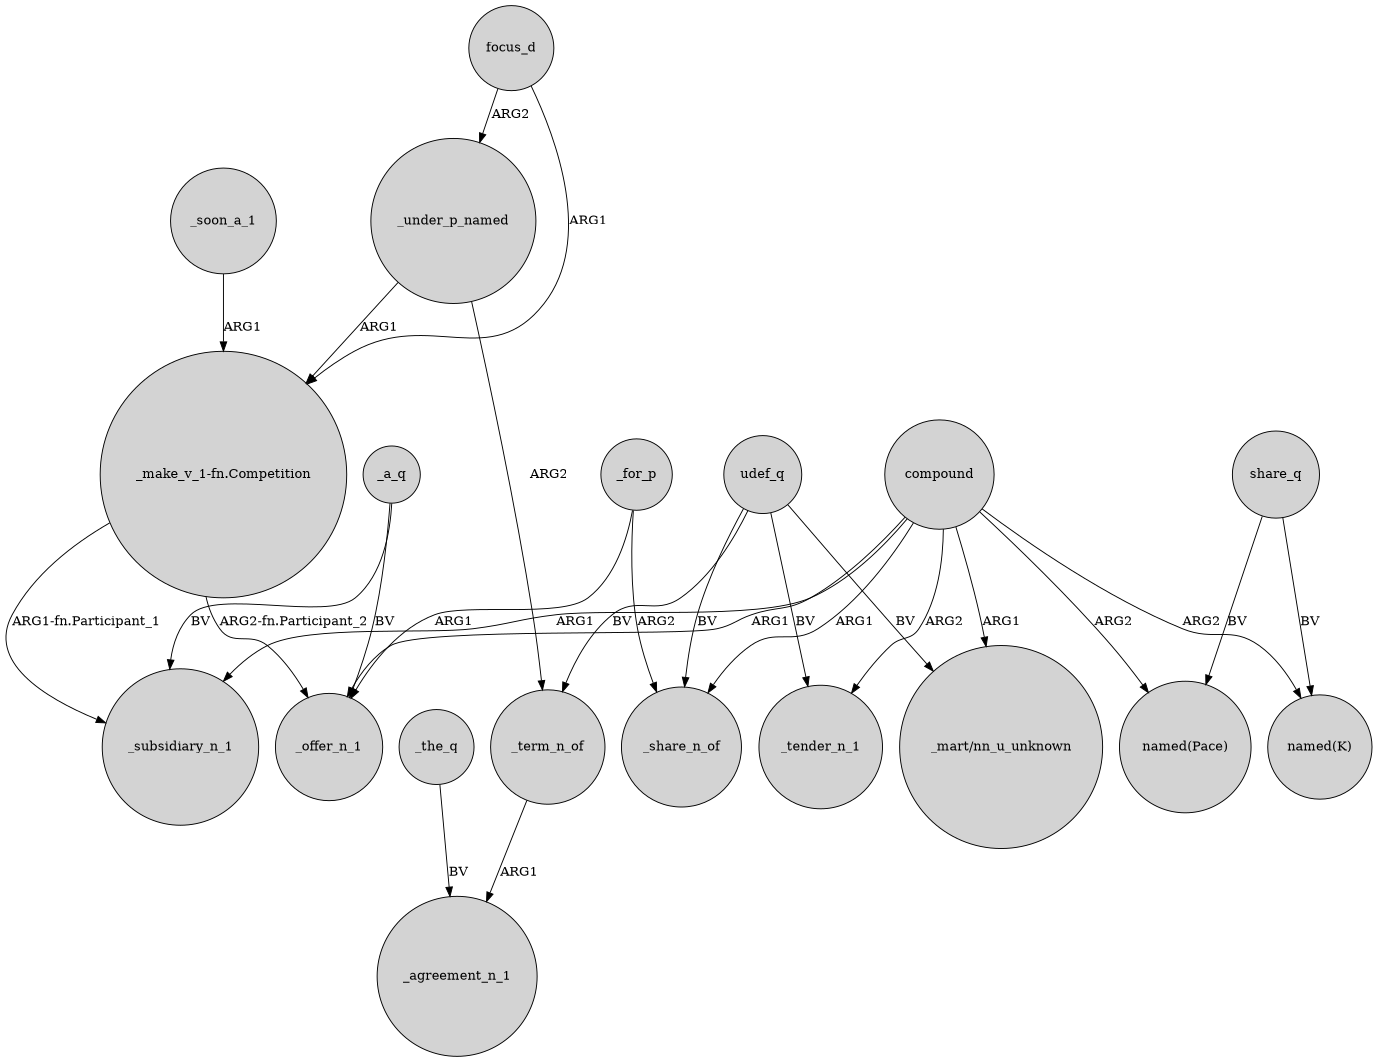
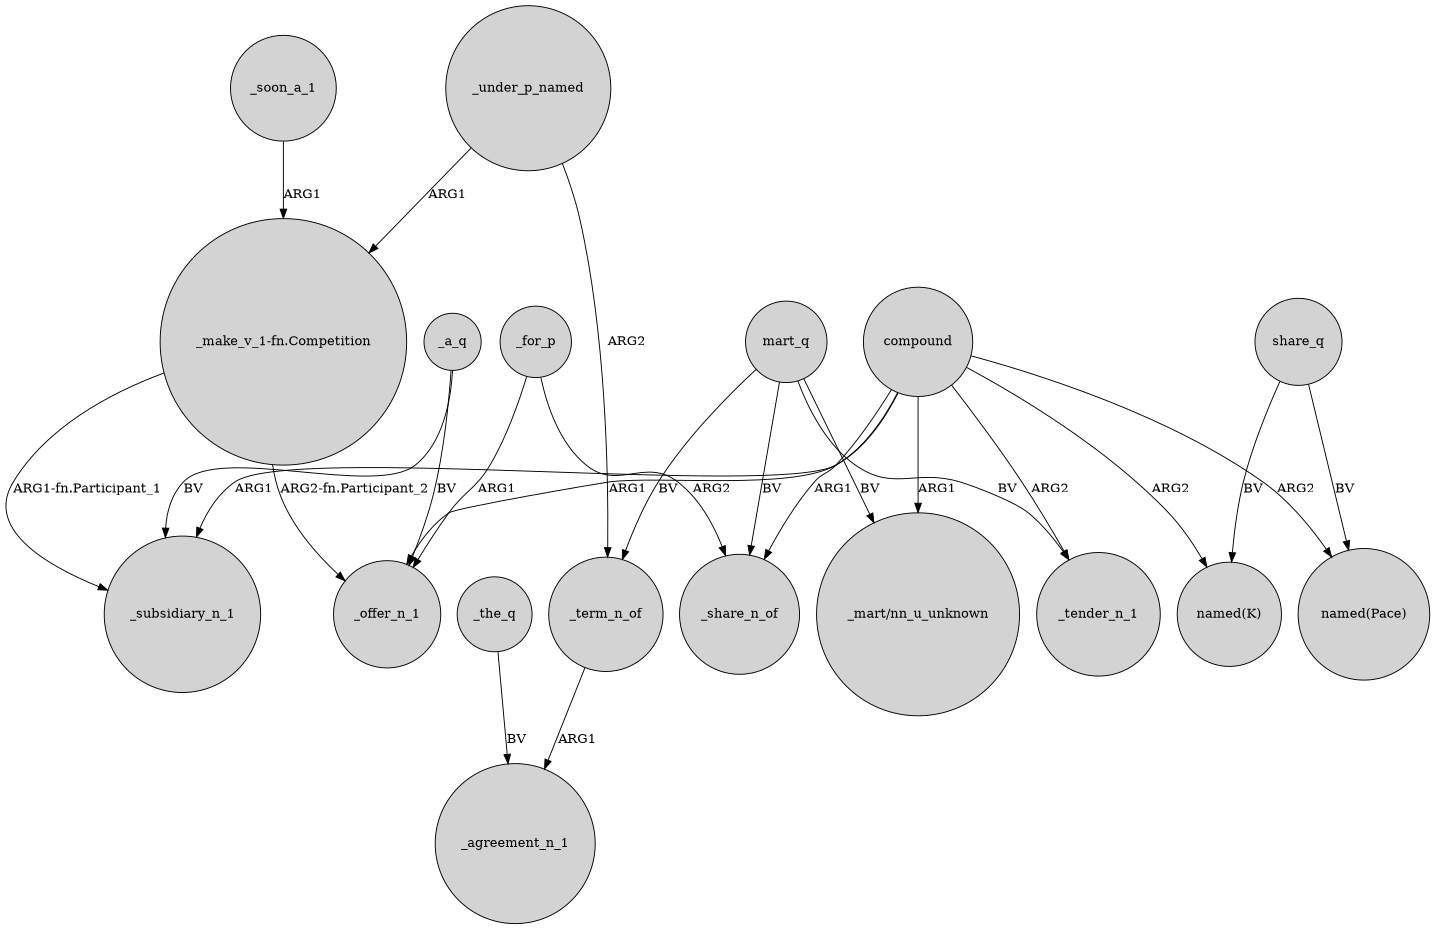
(511, 48) -> none
(763, 475) -> (786, 342)
